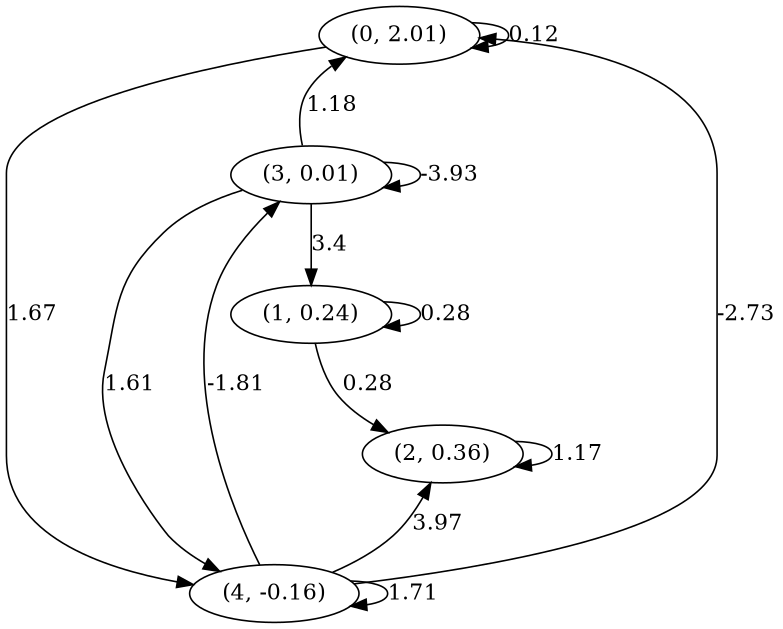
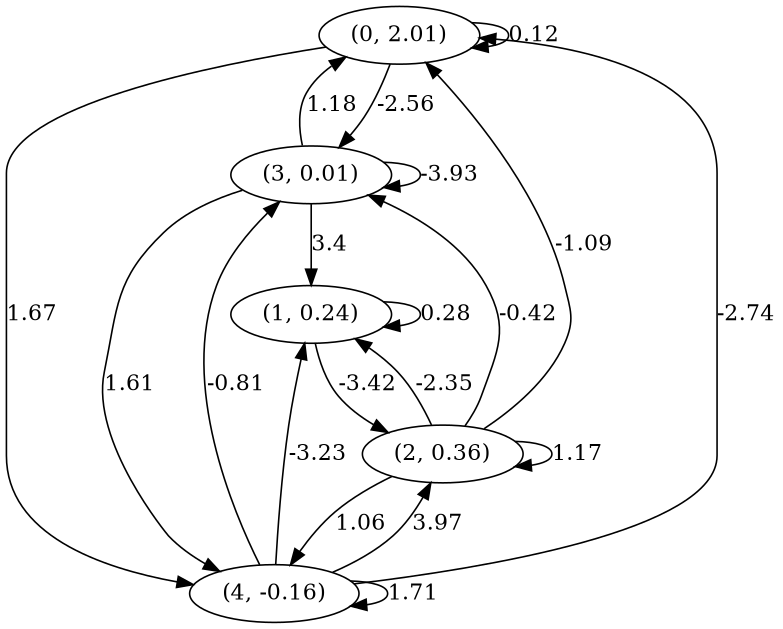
none -> (373, 101)
none -> (554, 252)
none -> (489, 292)
(747, 314) -> (747, 314)
none -> (406, 382)
(237, 384) -> (237, 384)
(368, 384) -> (368, 384)
none -> (284, 461)
none -> (340, 508)
